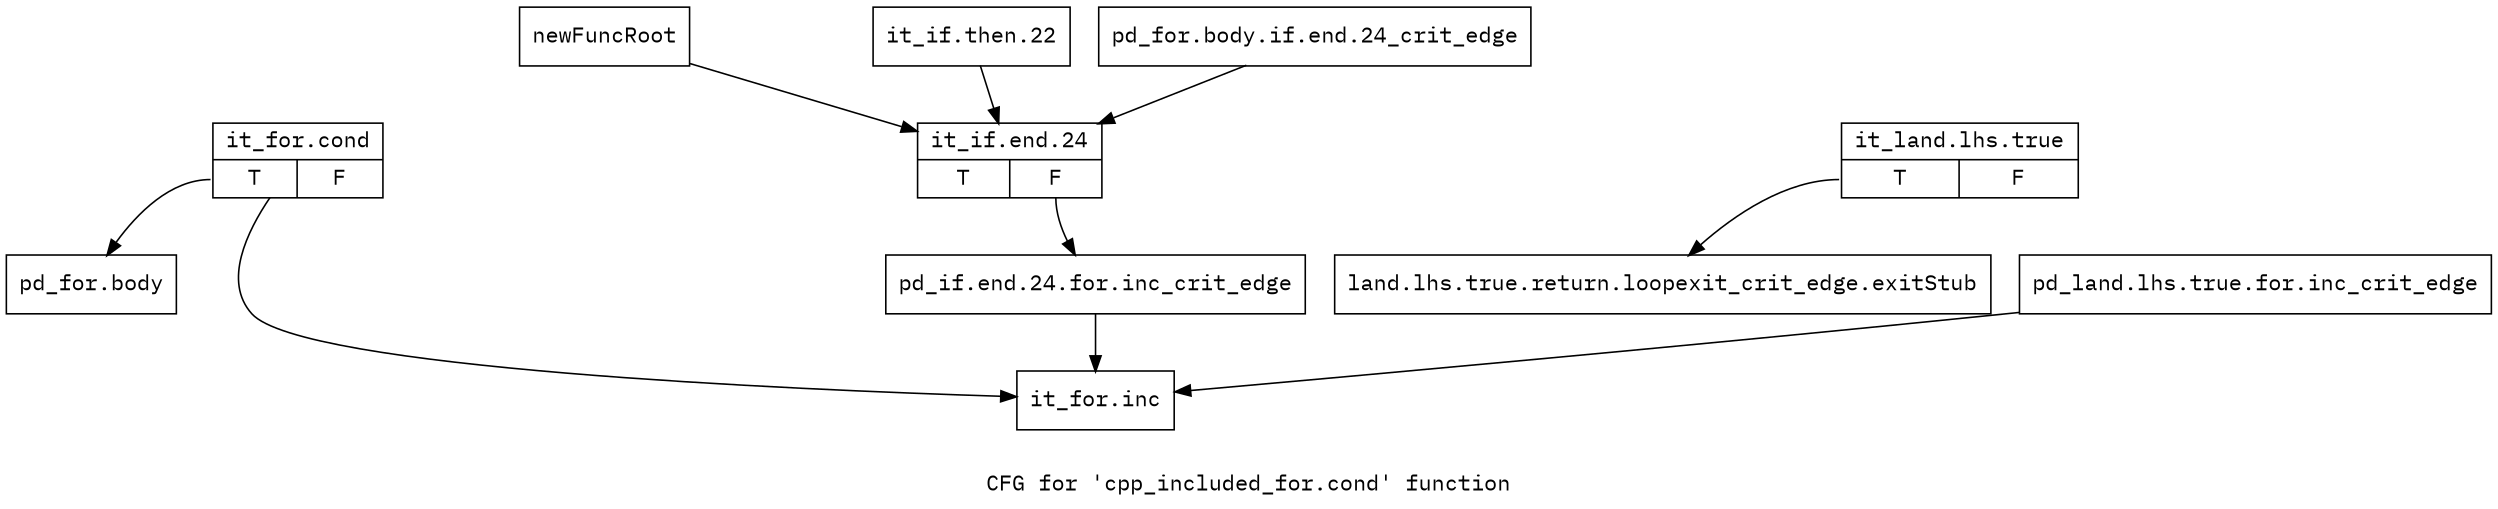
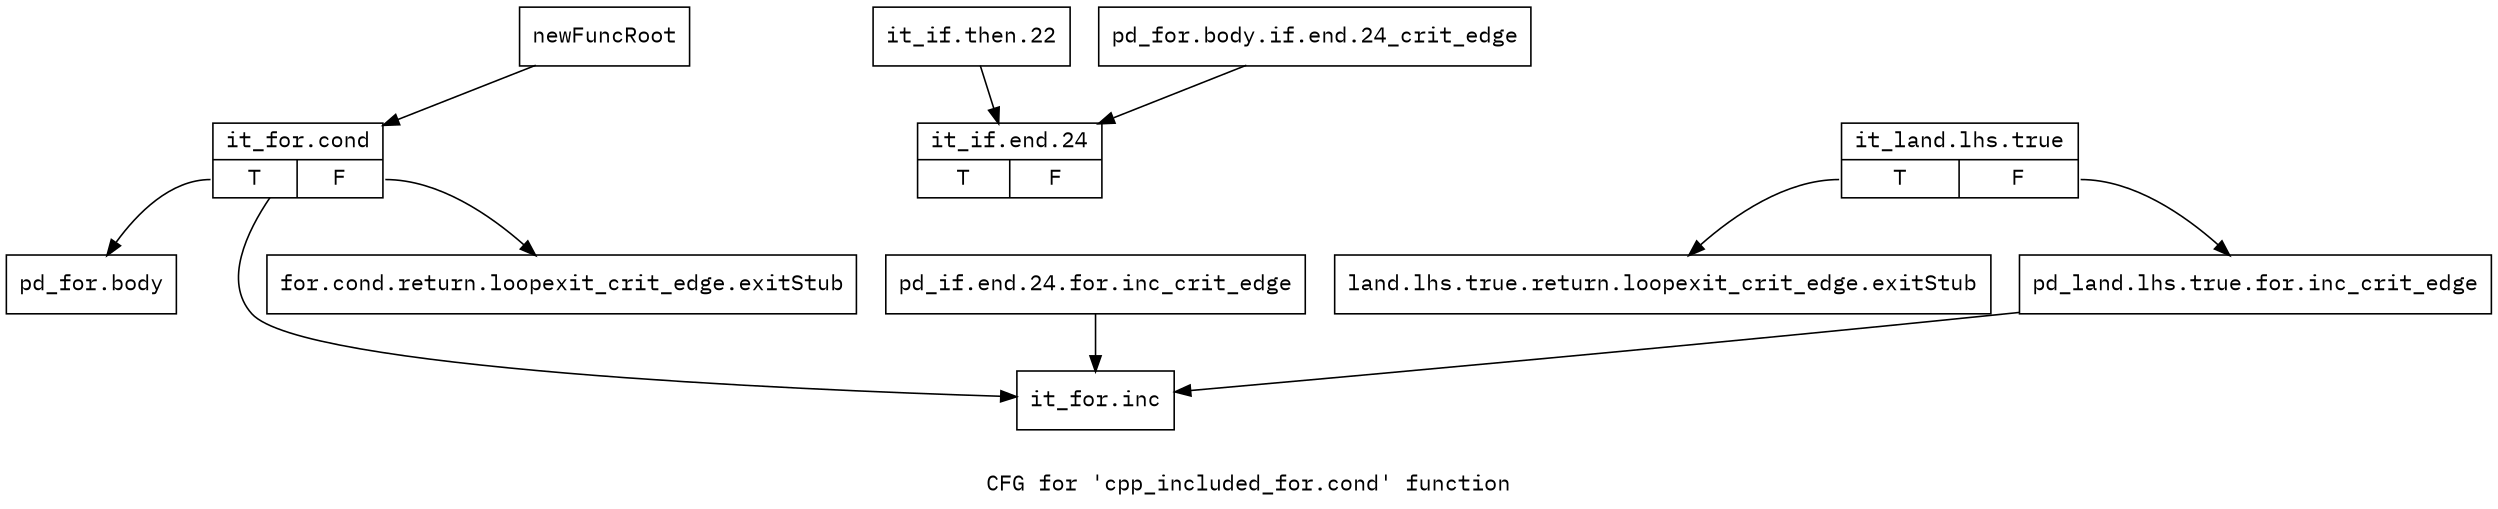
(796, 95) -> (467, 92)
none -> (2155, 200)
(1059, 220) -> none
none -> (562, 284)
